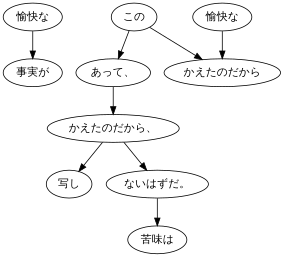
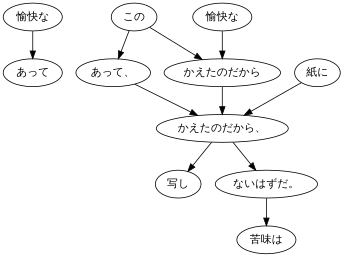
(33, 73) -> (33, 73)
none -> (317, 73)
none -> (222, 97)
